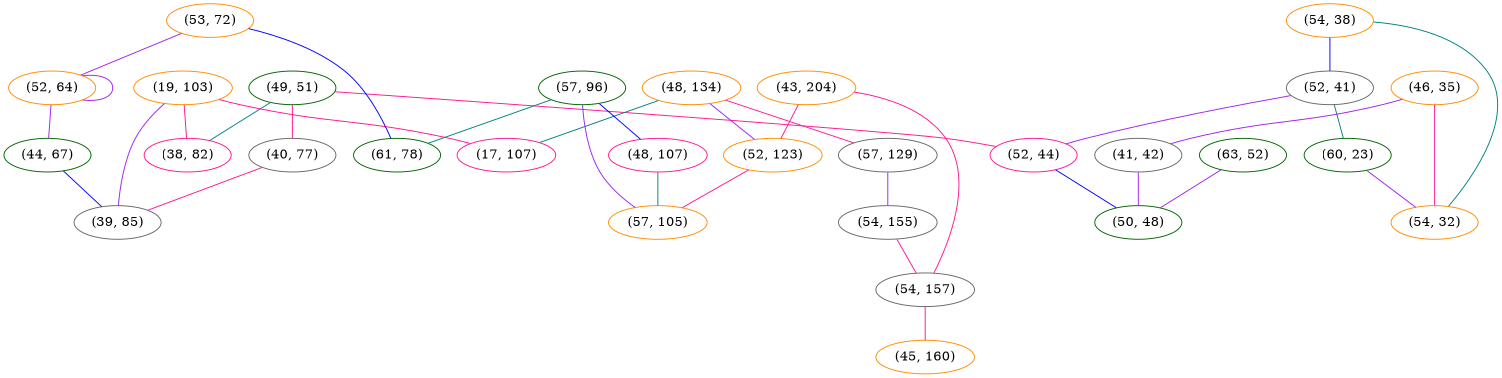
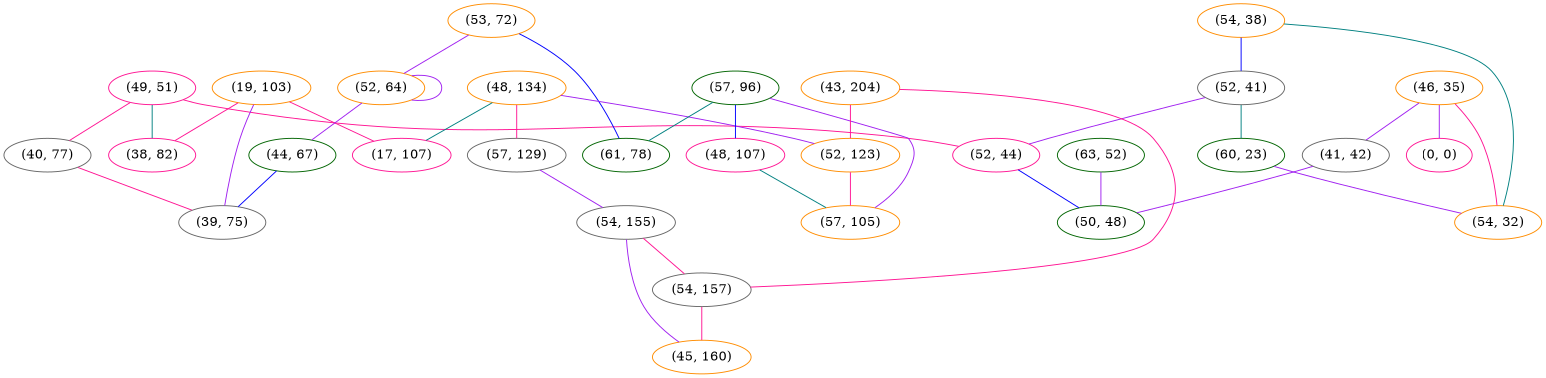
(292, 88) -> (152, 88)
none -> (1439, 155)
(118, 222) -> (222, 222)
none -> (639, 298)
